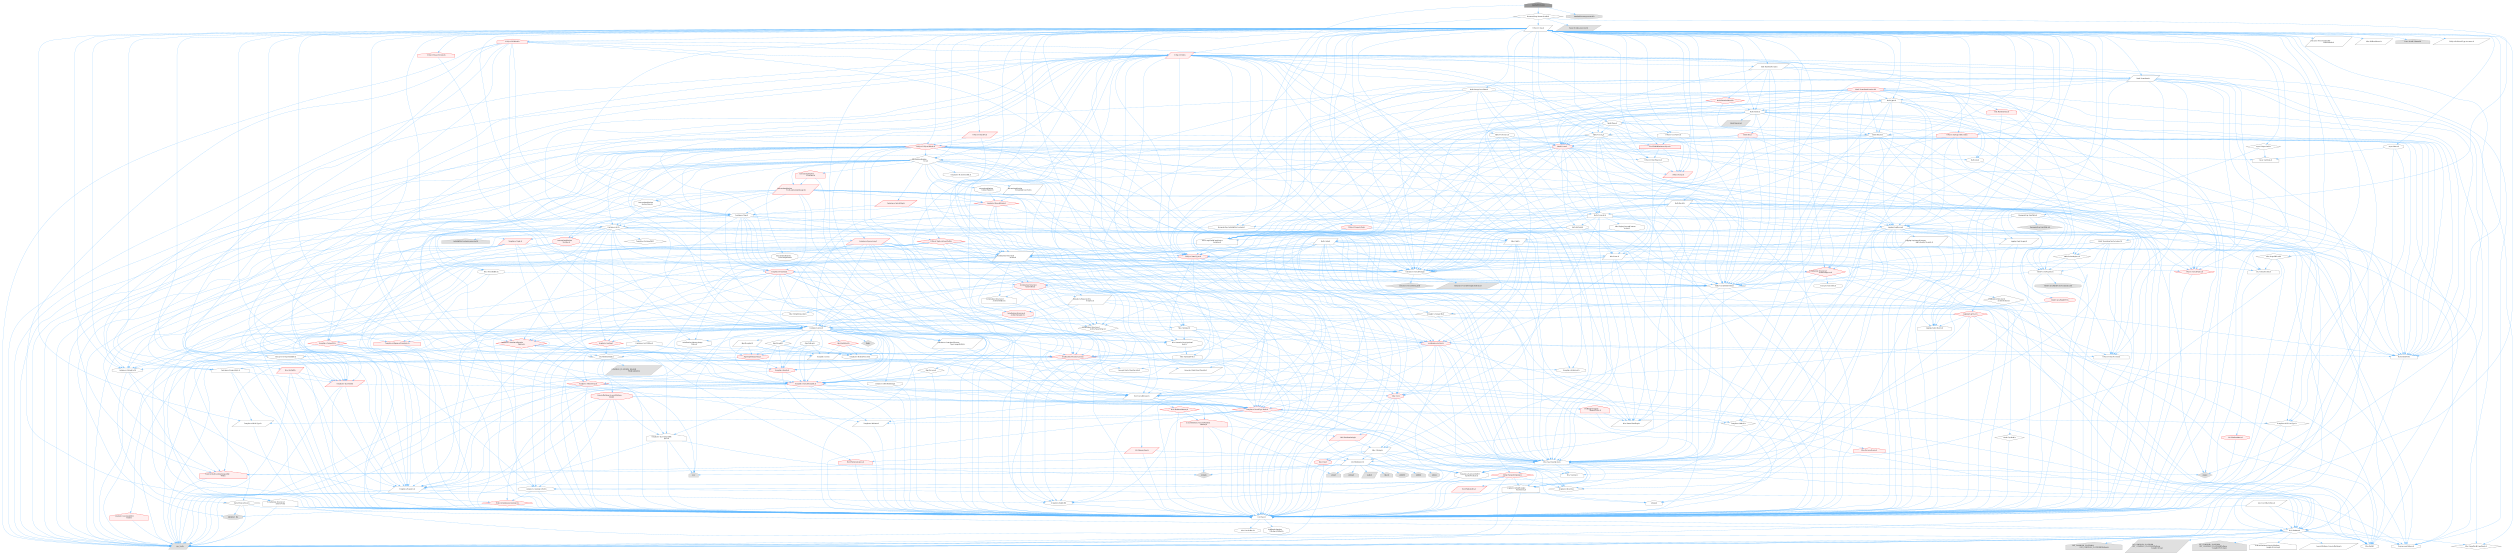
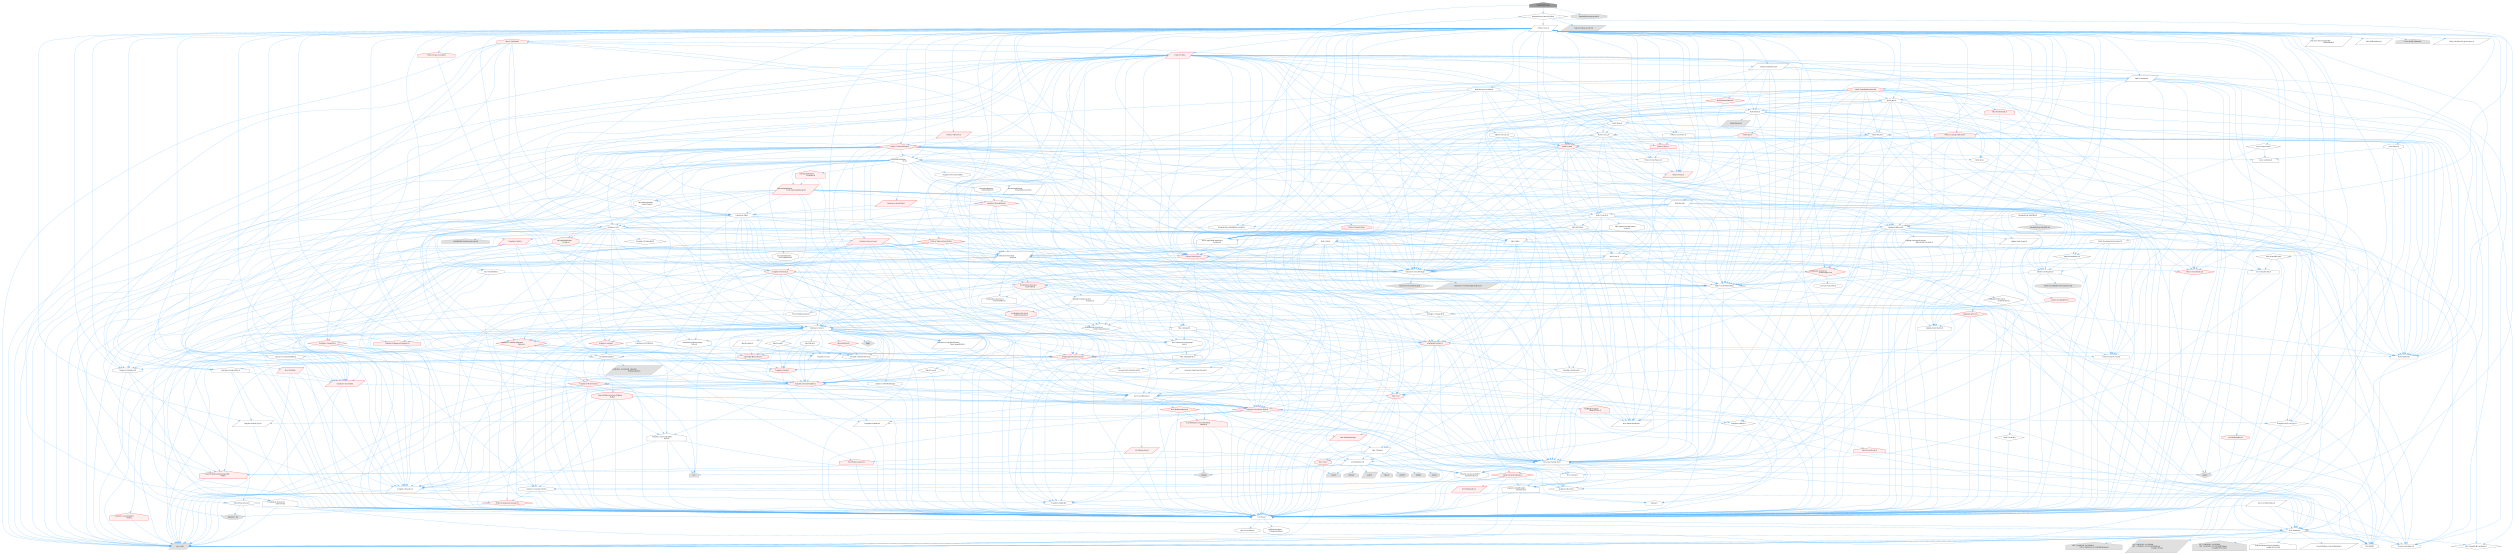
(1660, 147) -> (1663, 147)
